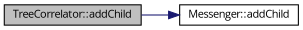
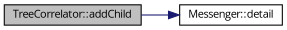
(239, 15) -> (231, 15)
